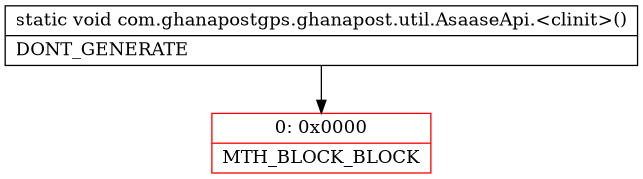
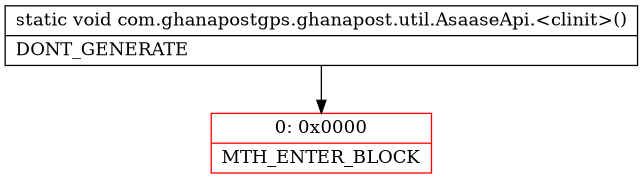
(321, 157) -> (321, 157)
